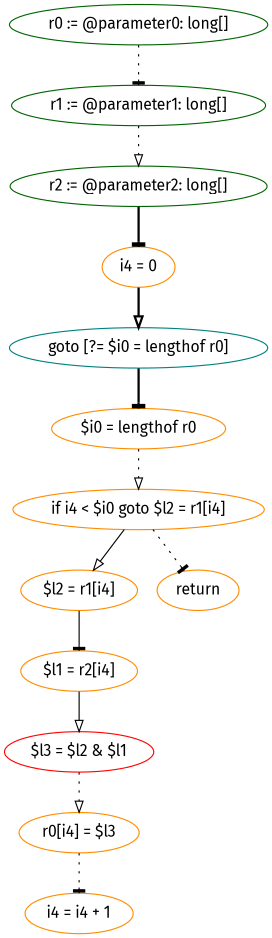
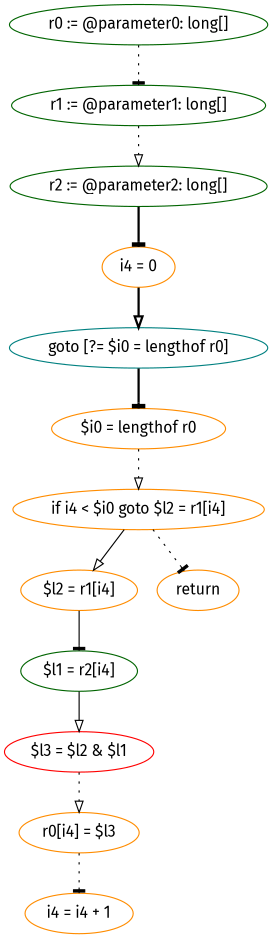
(79, 671) -> (79, 671)
